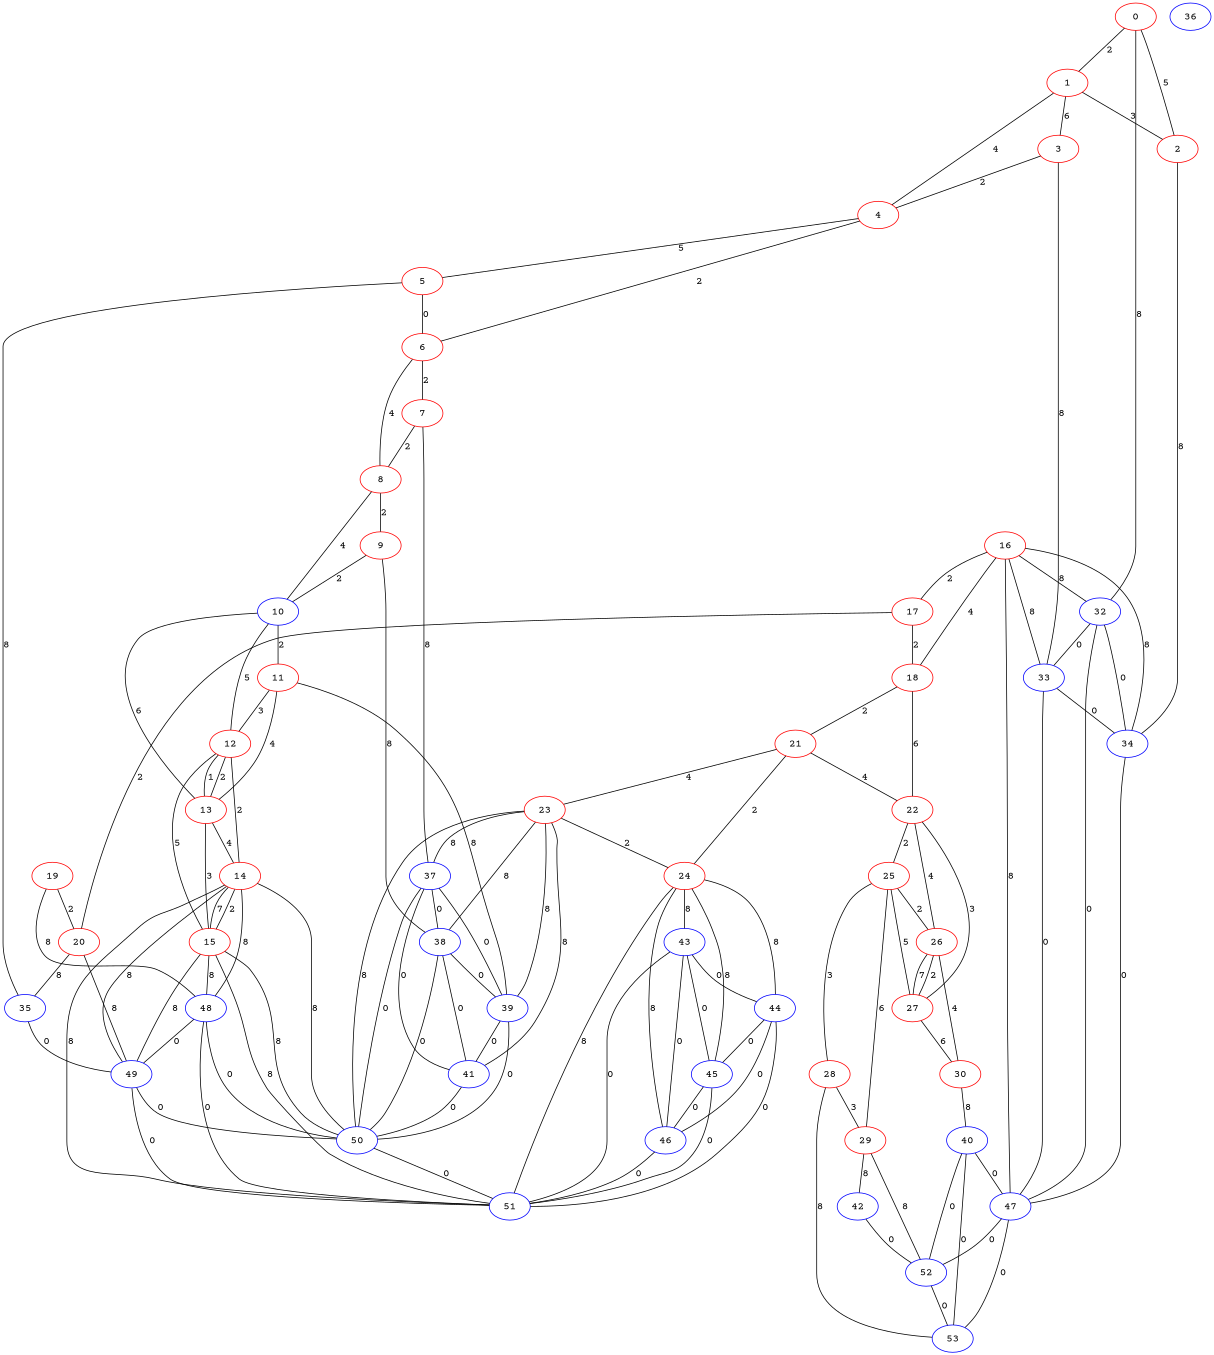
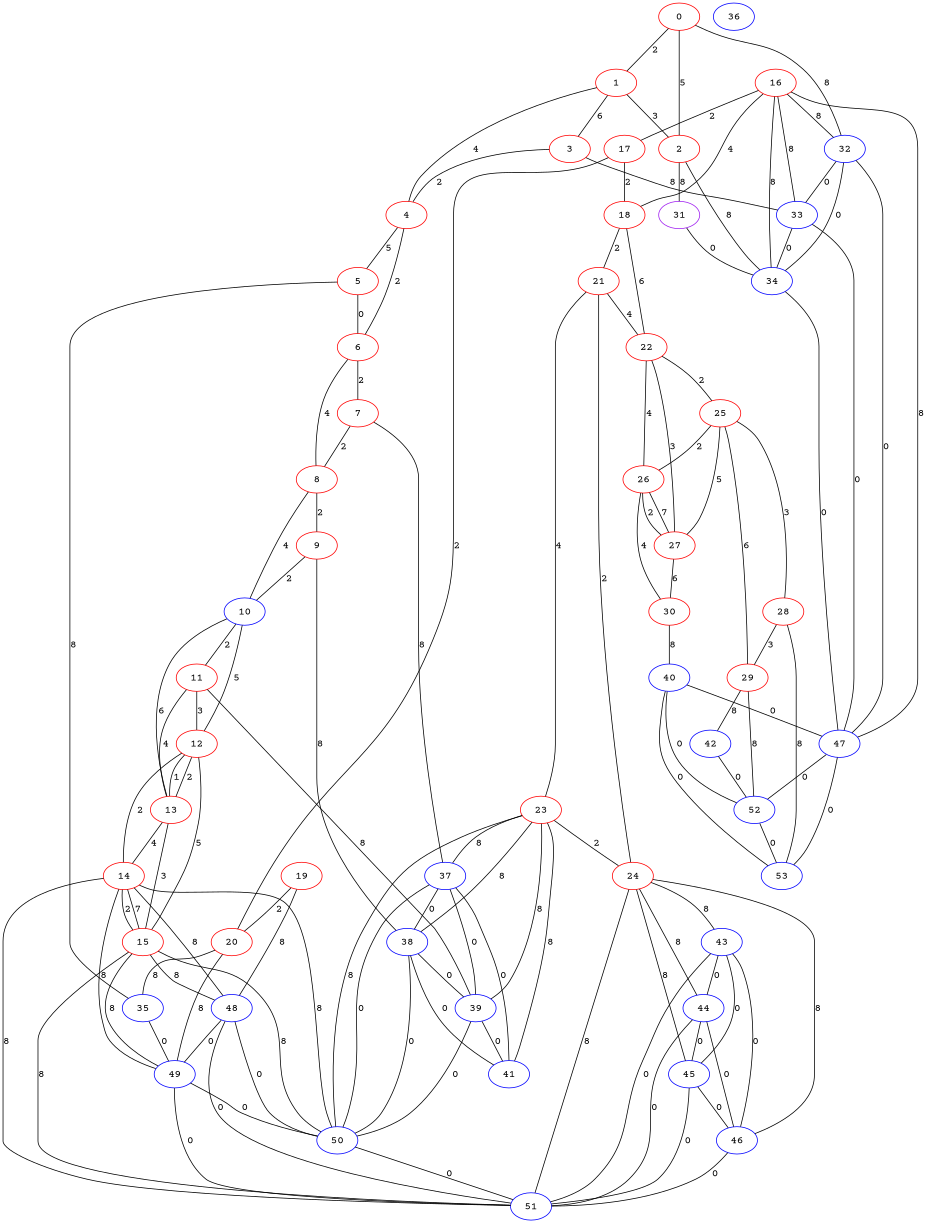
none -> (679, 215)
(425, 1120) -> none
